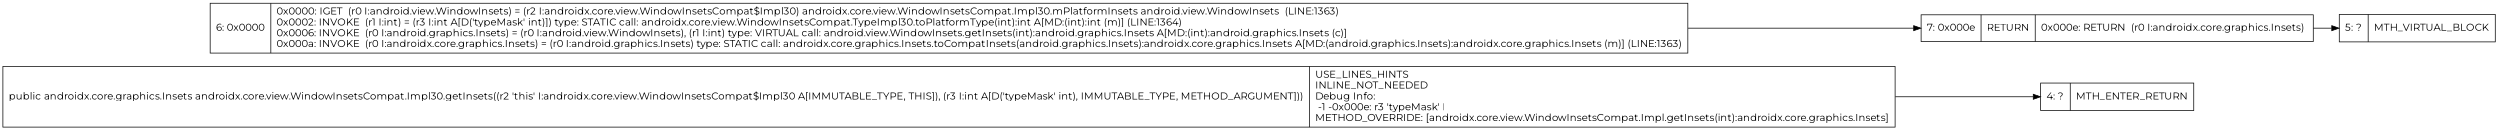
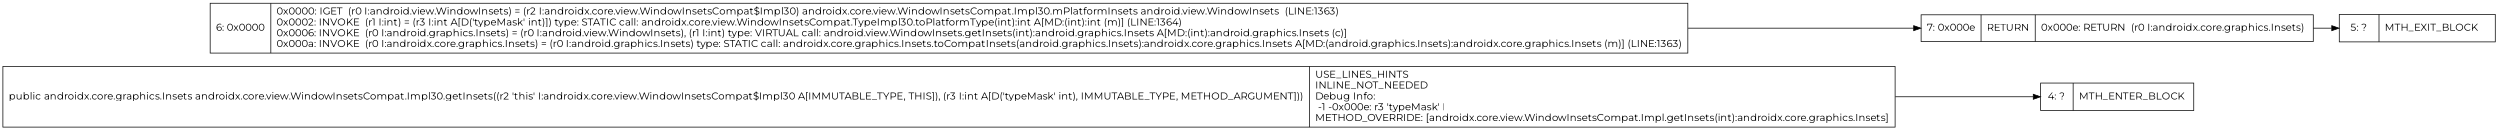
(2432, 28) -> (2432, 28)
(2132, 96) -> (2132, 96)
